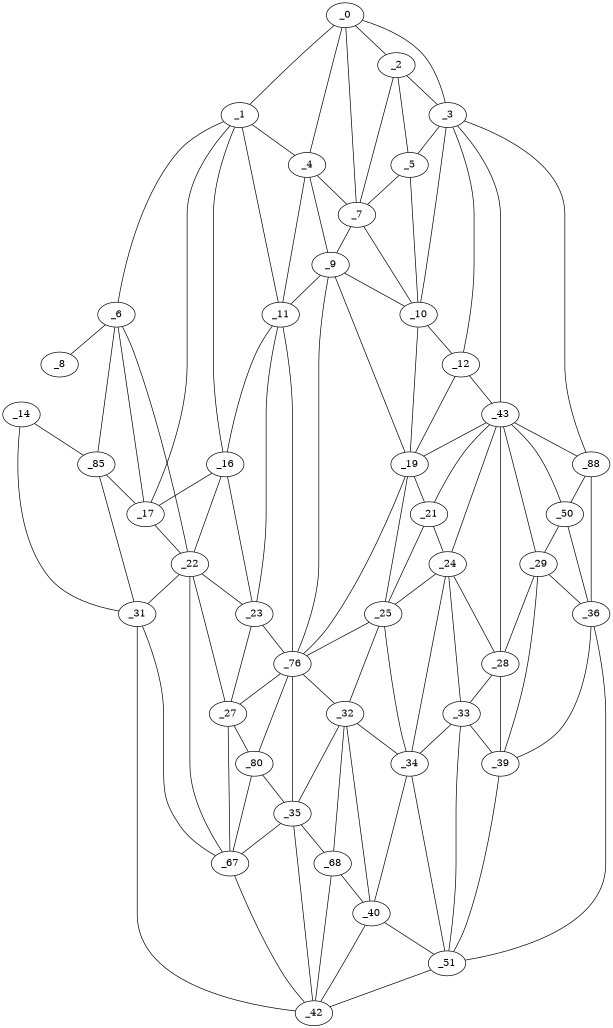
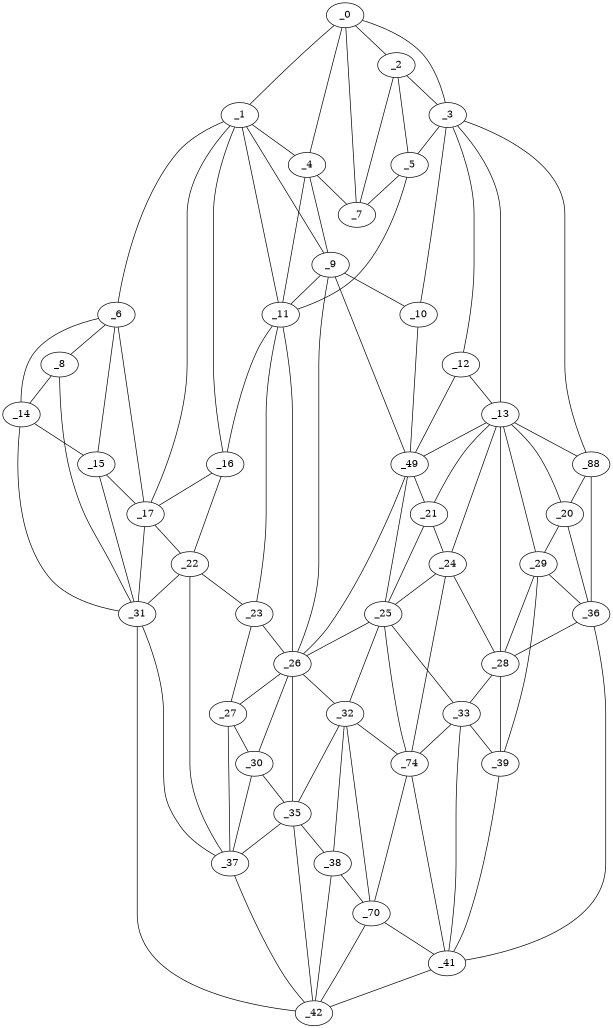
(344, 240) -> (285, 190)
(414, 240) -> (371, 259)
(388, 265) -> none
(440, 340) -> none
none -> (41, 390)
(500, 414) -> (500, 414)
(160, 437) -> (42, 345)
(96, 464) -> (96, 464)
(410, 464) -> (410, 464)
none -> (77, 495)
(565, 514) -> (565, 514)
(240, 539) -> none
none -> (141, 564)
(209, 639) -> none
(455, 639) -> (422, 664)
(292, 664) -> (292, 664)
(575, 705) -> (546, 639)
(254, 764) -> (254, 764)
(410, 764) -> (410, 764)
(230, 864) -> (230, 864)
(333, 864) -> (333, 864)
(371, 913) -> (371, 913)
(447, 963) -> (447, 963)
